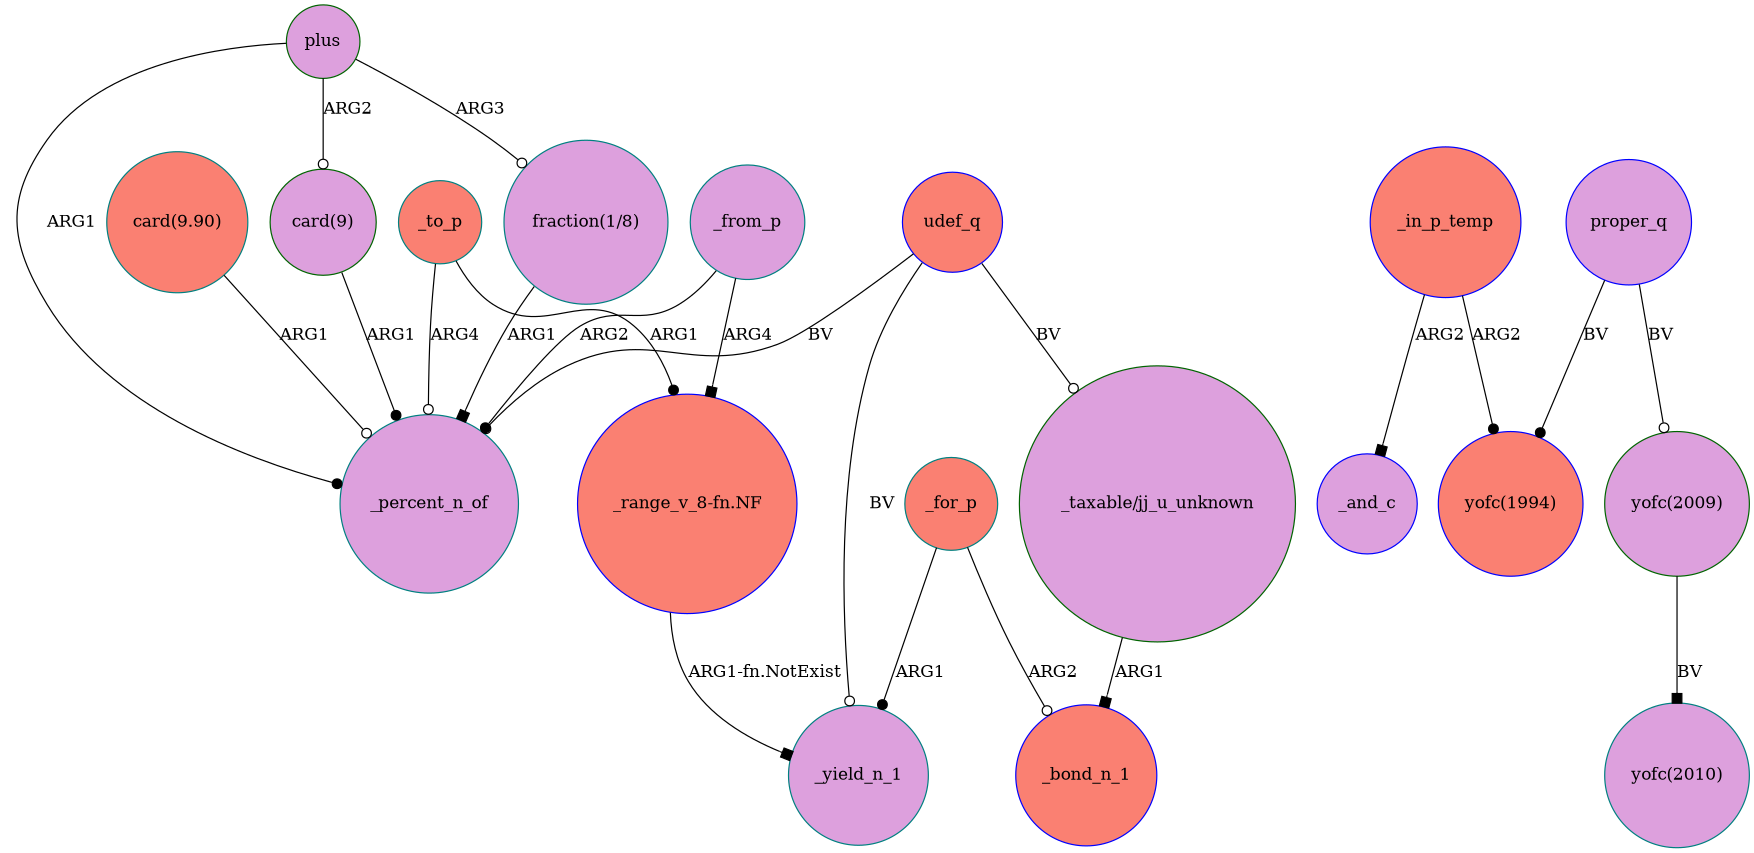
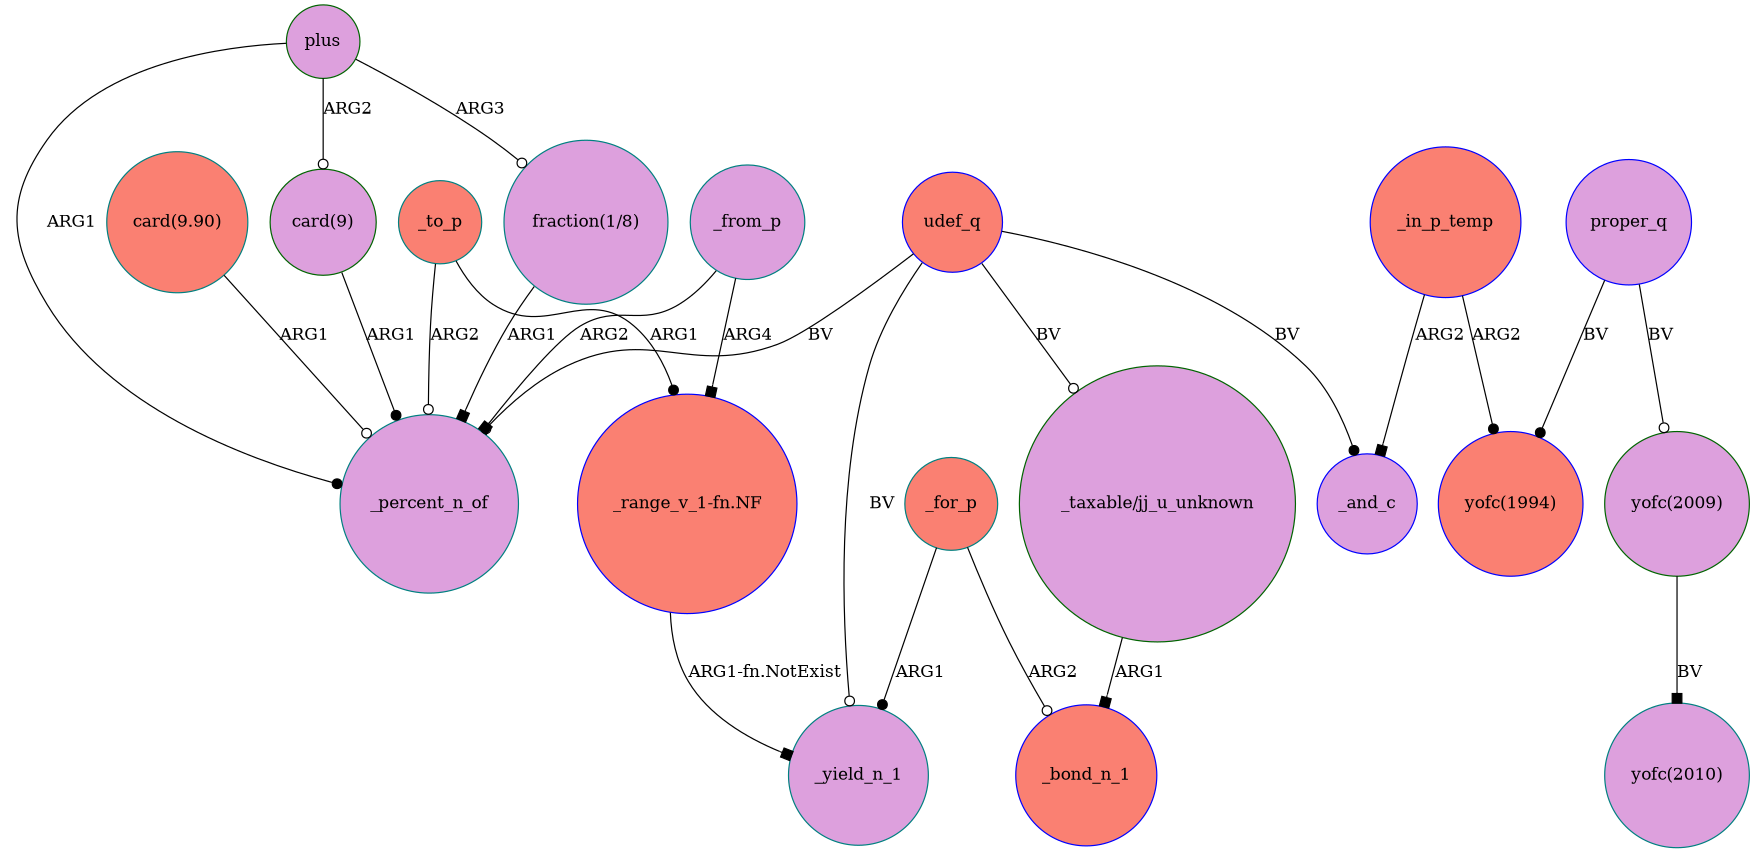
none -> (1205, 298)
(589, 322) -> (589, 322)
(455, 335) -> (455, 335)
(687, 504) -> (687, 504)
